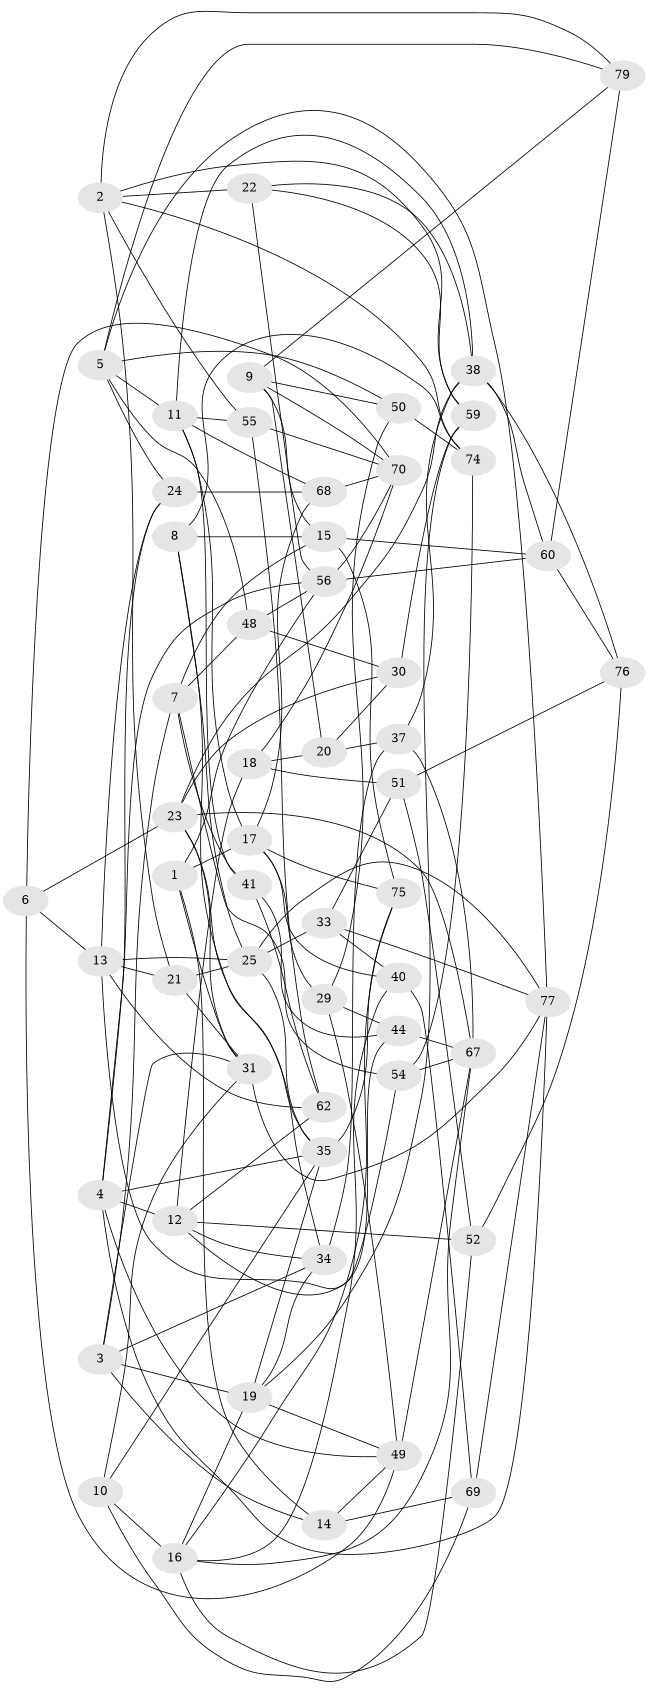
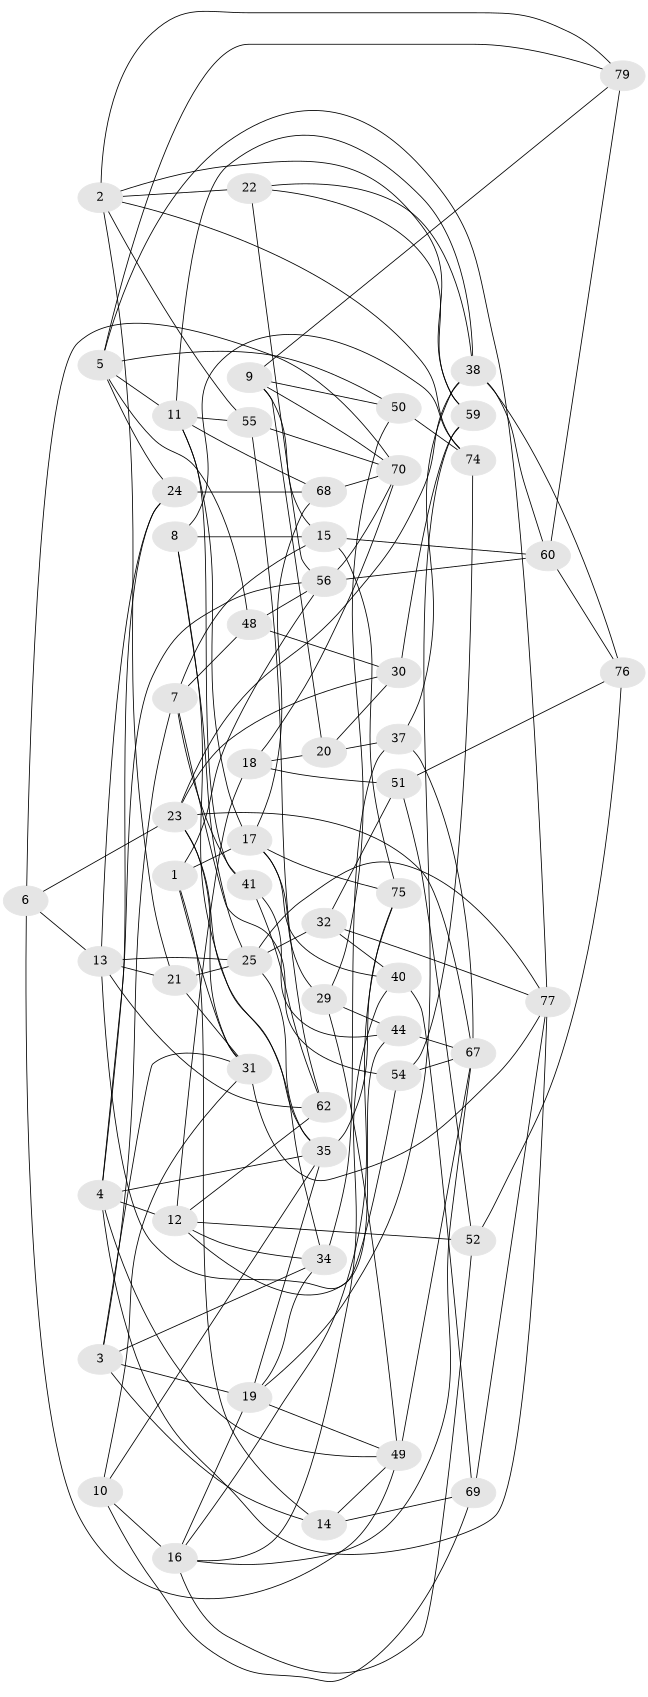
(324, 923) -> (324, 923)
